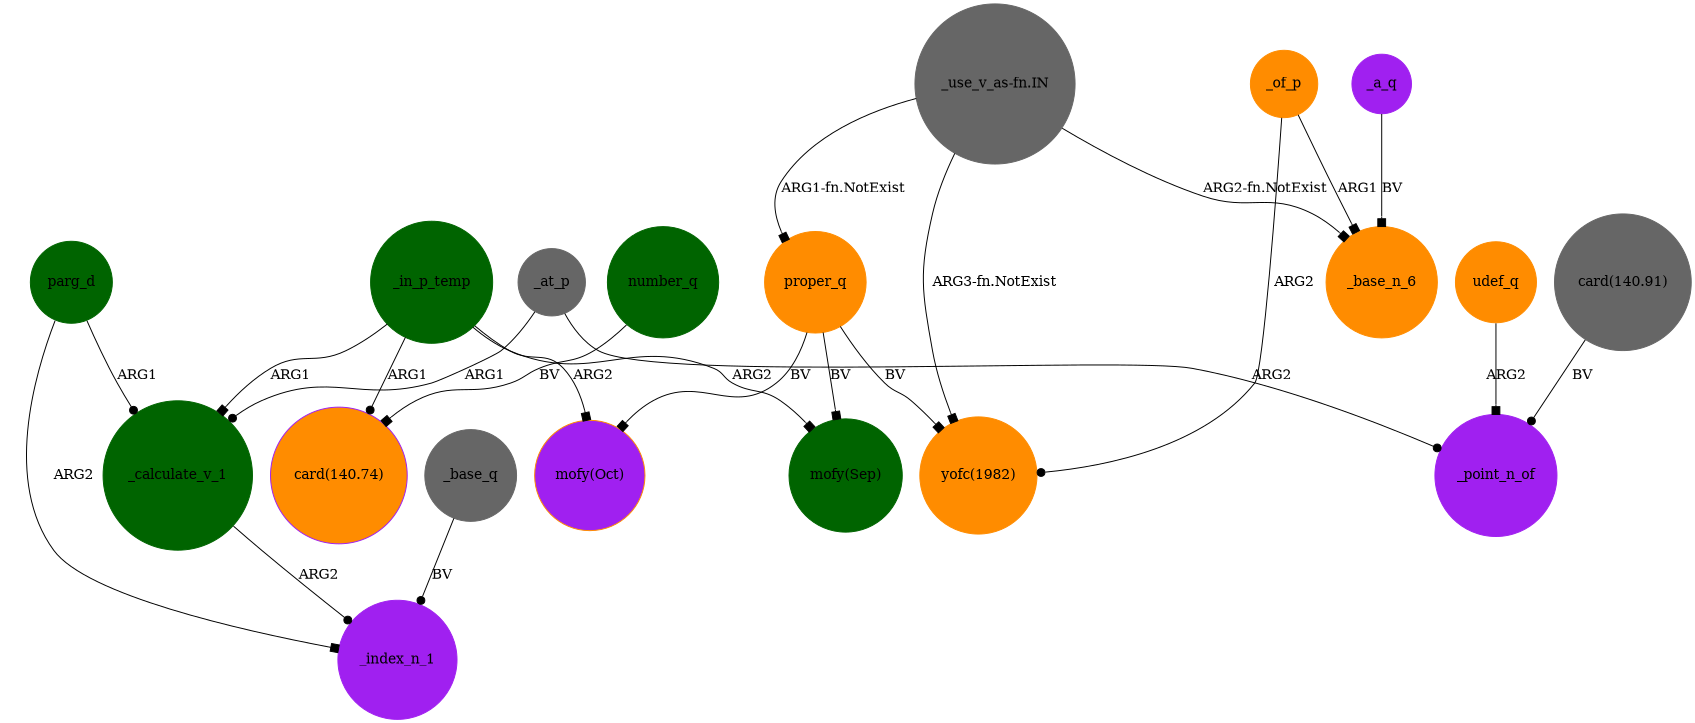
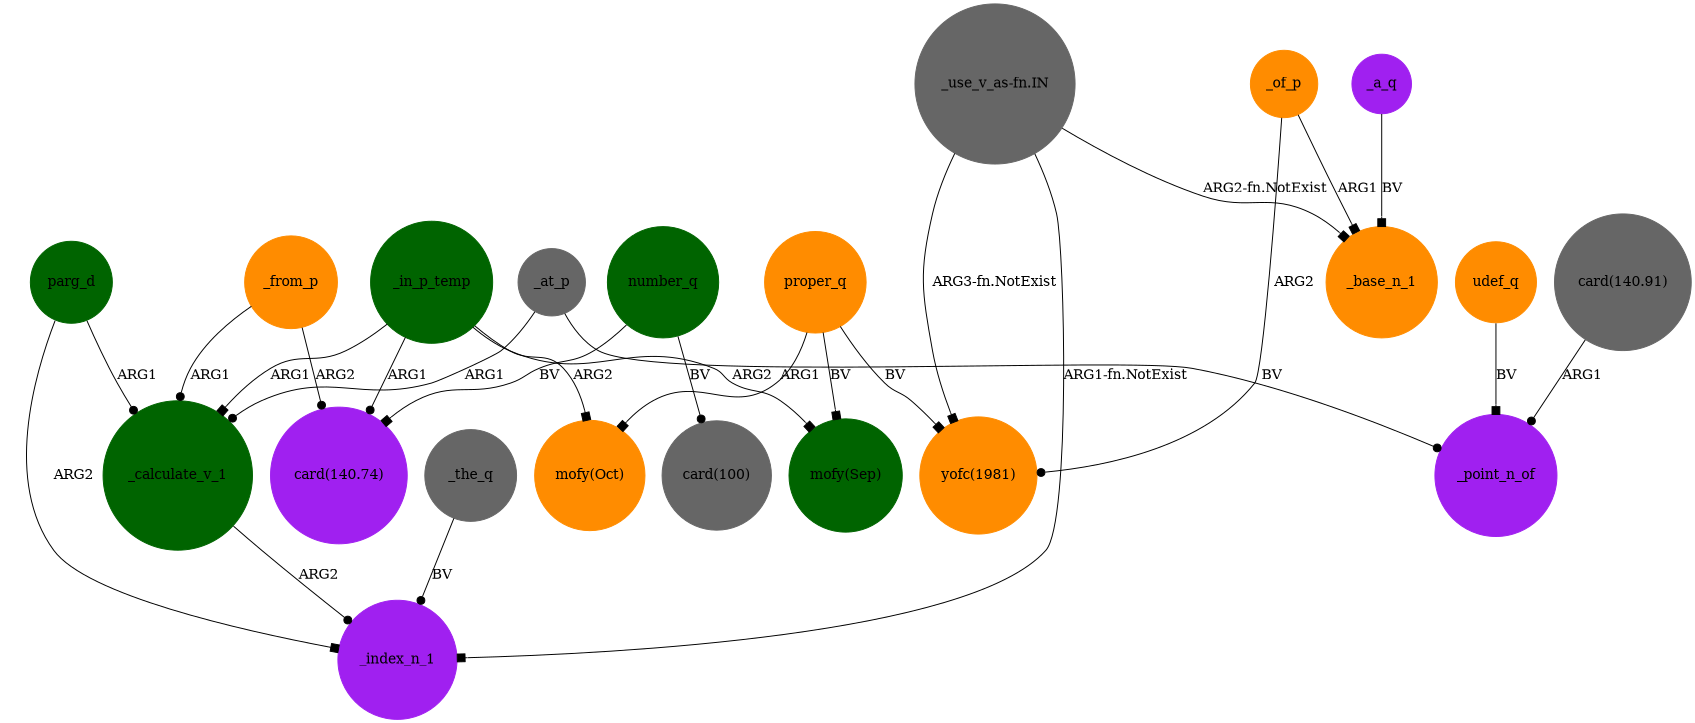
(819, 142) -> (961, 596)
none -> (291, 282)
(1382, 282) -> (1382, 282)
(800, 376) -> (800, 376)
(1272, 376) -> (1272, 376)
(1506, 376) -> (1506, 376)
(1582, 376) -> (1582, 376)
(339, 475) -> (339, 475)
(471, 475) -> (471, 475)
(590, 475) -> (590, 475)
none -> (717, 475)
(978, 475) -> (978, 475)
